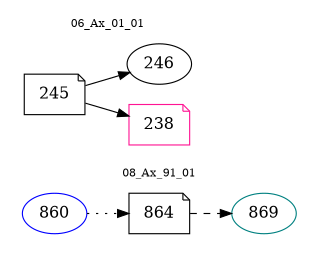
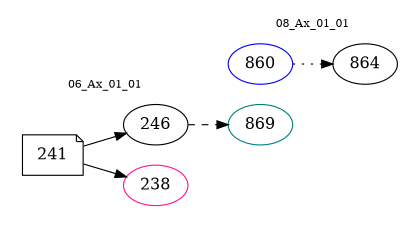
(55, 94) -> (53, 155)
(159, 125) -> (156, 185)
(159, 174) -> (313, 24)
(159, 213) -> (365, 64)
(205, 213) -> (204, 125)
